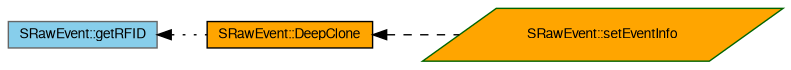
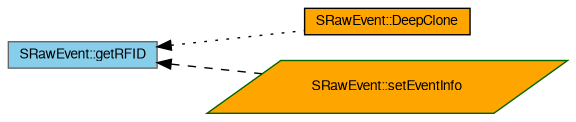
(423, 35) -> (216, 69)
